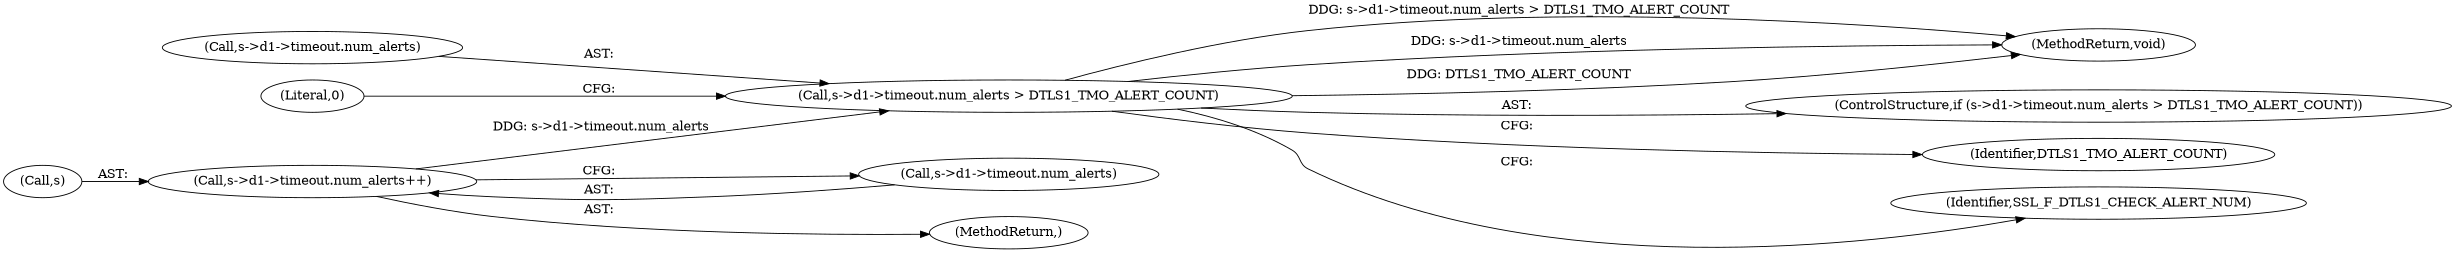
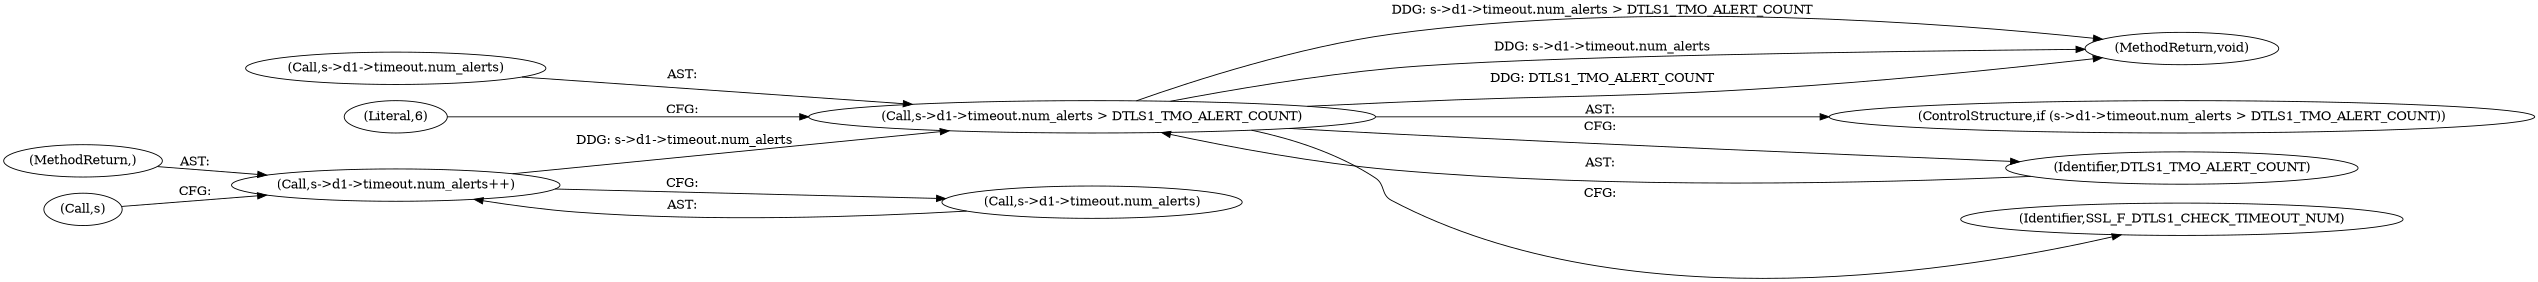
(312, 96) -> (396, 117)
(115, 175) -> (197, 192)
none -> (1599, 181)
(2099, 203) -> (2182, 219)
(647, 229) -> (208, 171)
